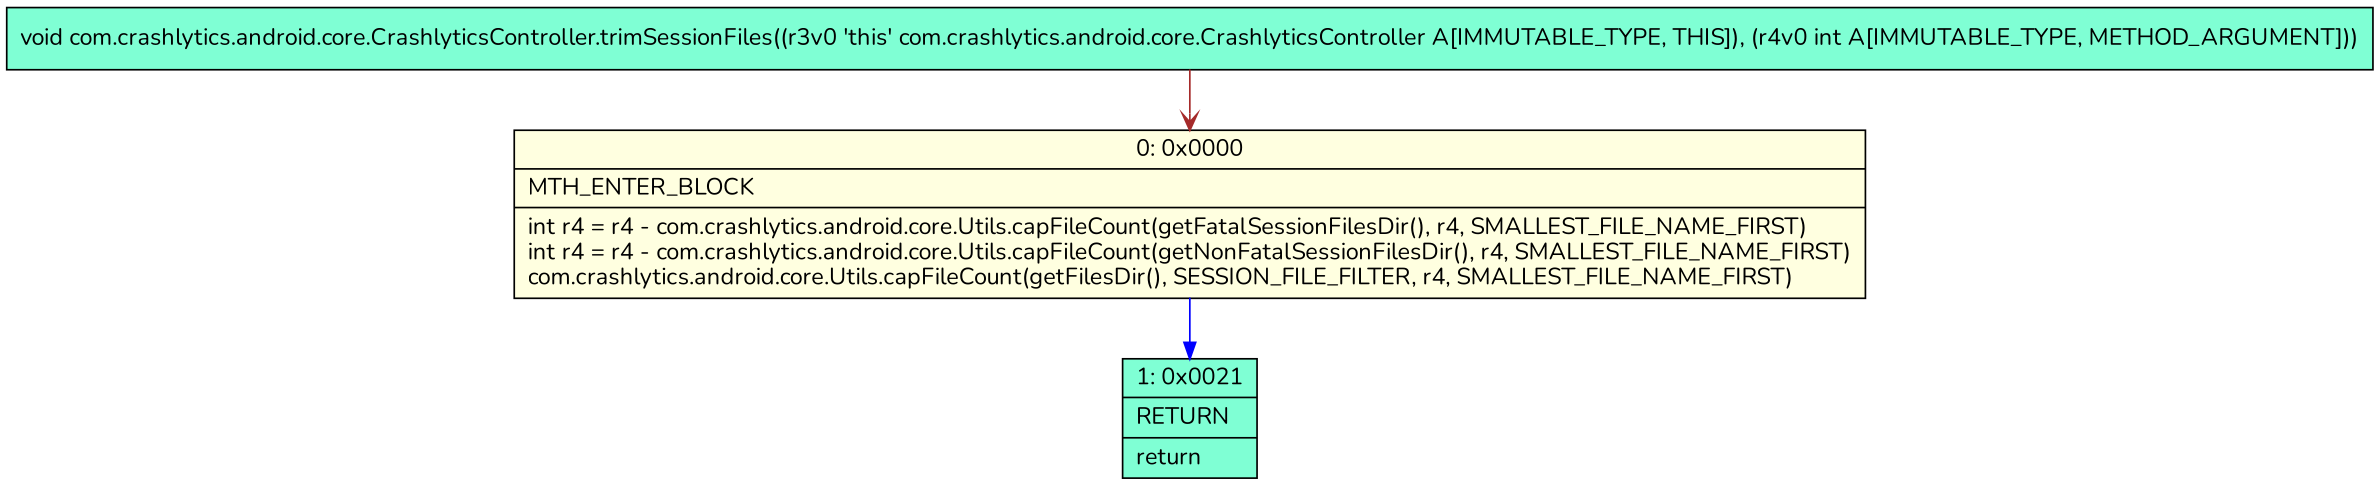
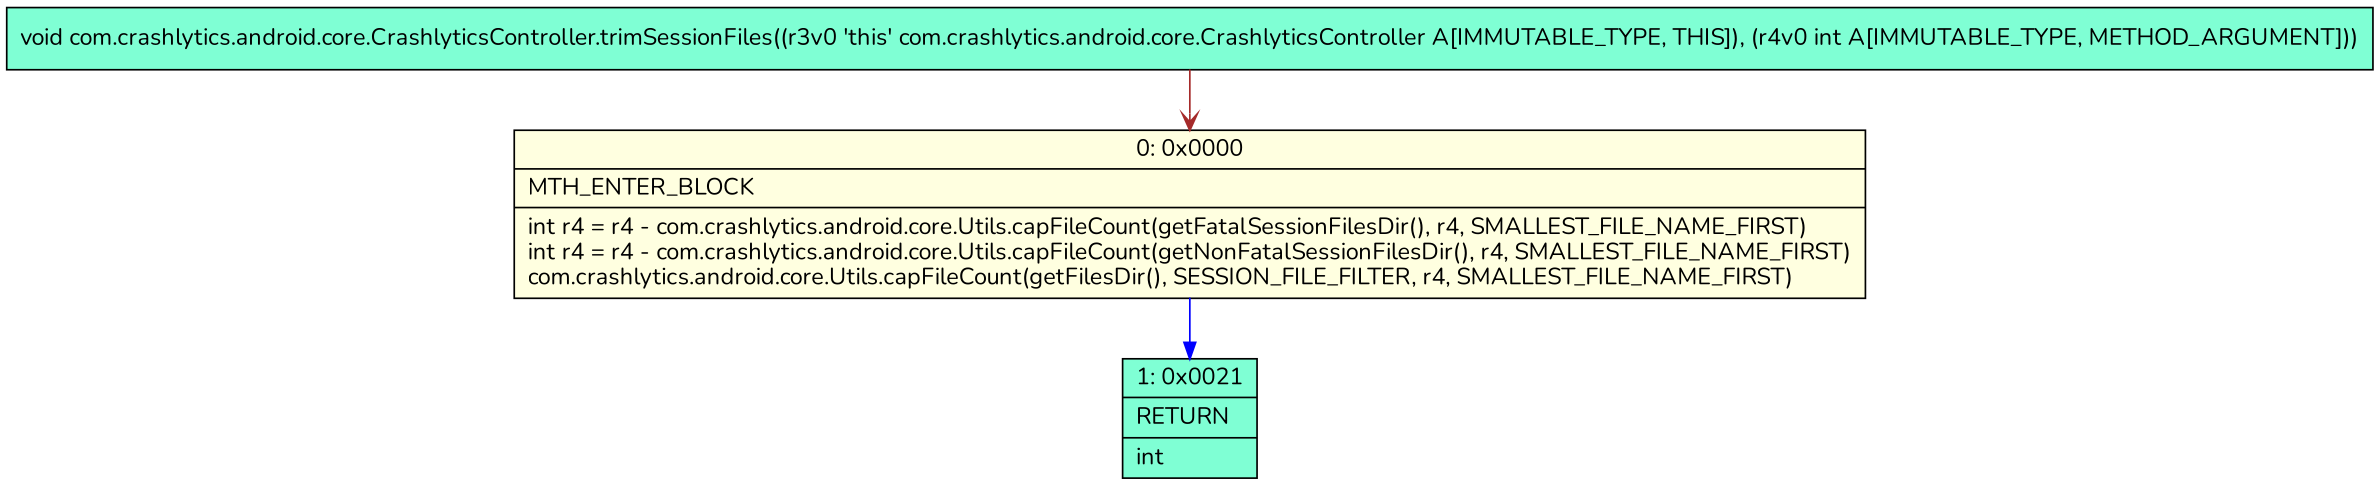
(1170, 457) -> (1150, 457)
